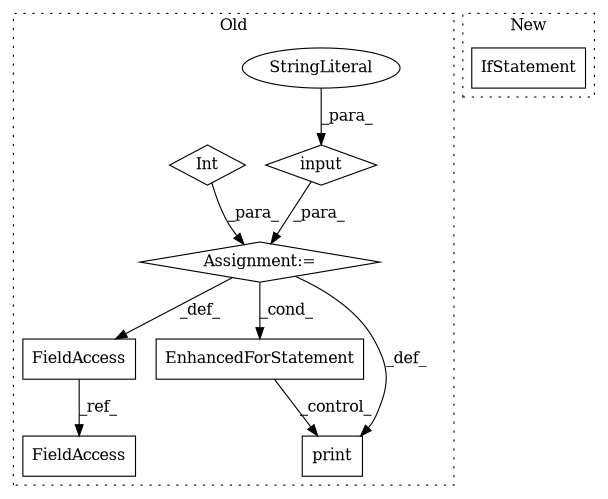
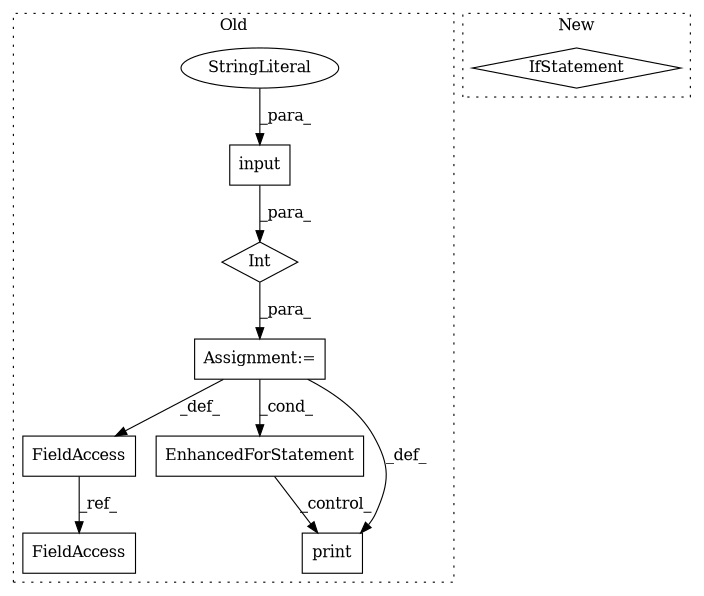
(529, 68) -> (577, 68)
(321, 165) -> (260, 165)
(294, 208) -> (260, 208)
(260, 262) -> (260, 359)
